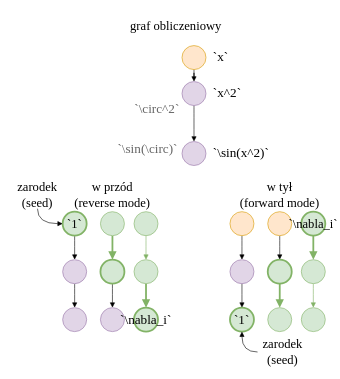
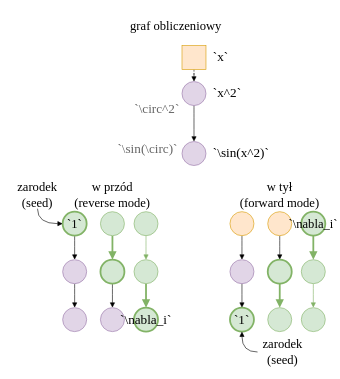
(194, 57) -> (194, 57)
(194, 76) -> (194, 76)
